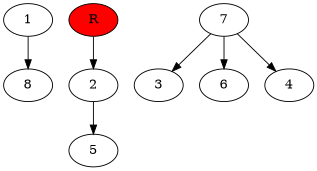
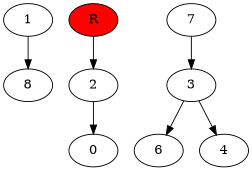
(224, 48) -> (177, 114)
(253, 49) -> (206, 114)
(93, 151) -> (93, 151)
